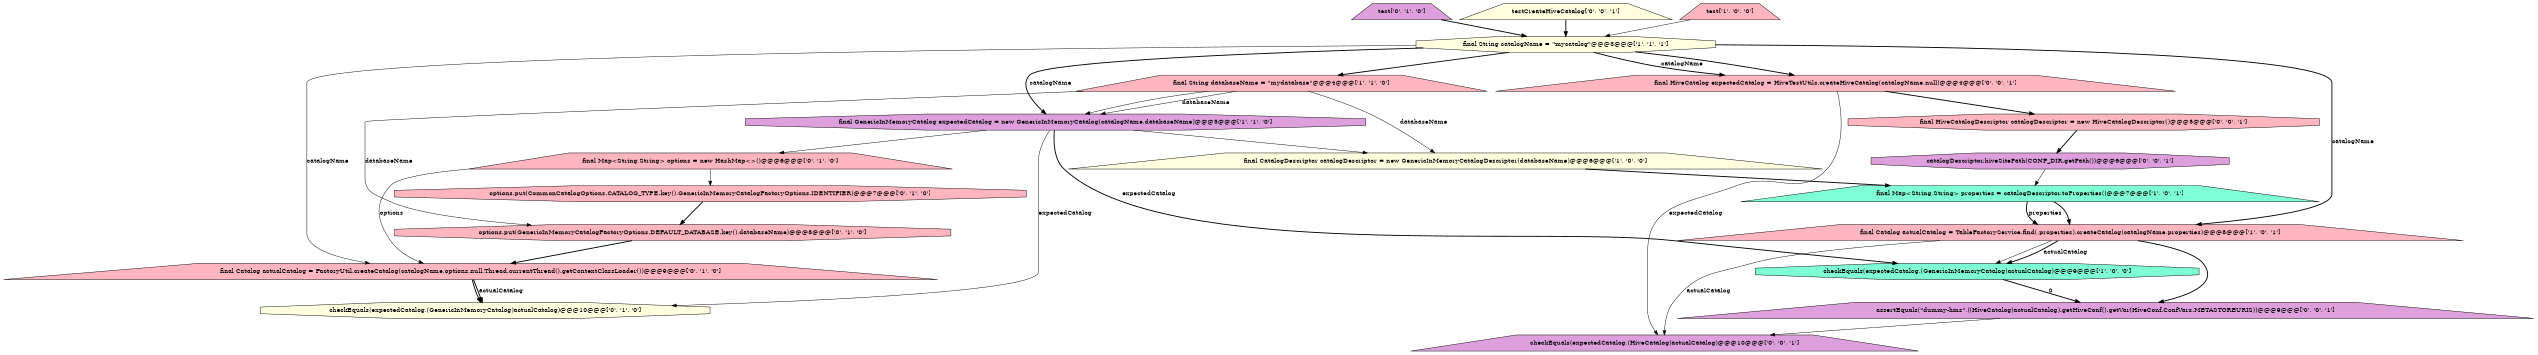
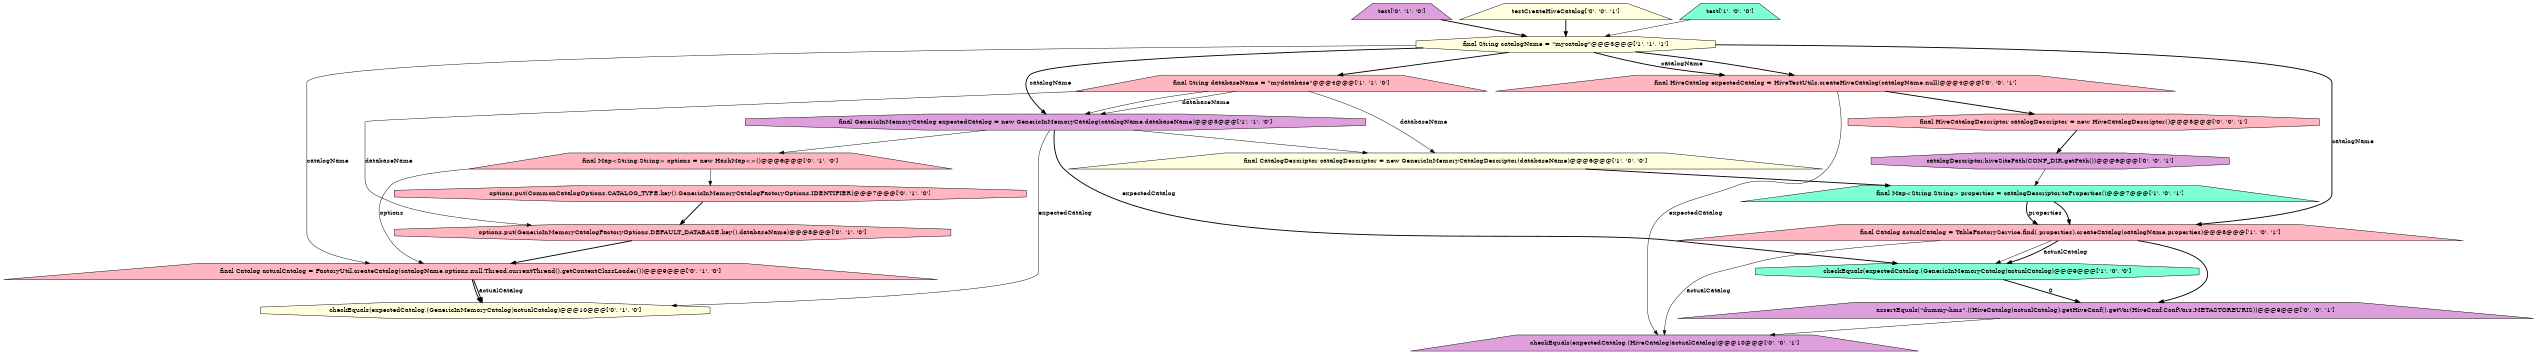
(1730, 12) -> (1730, 12)
